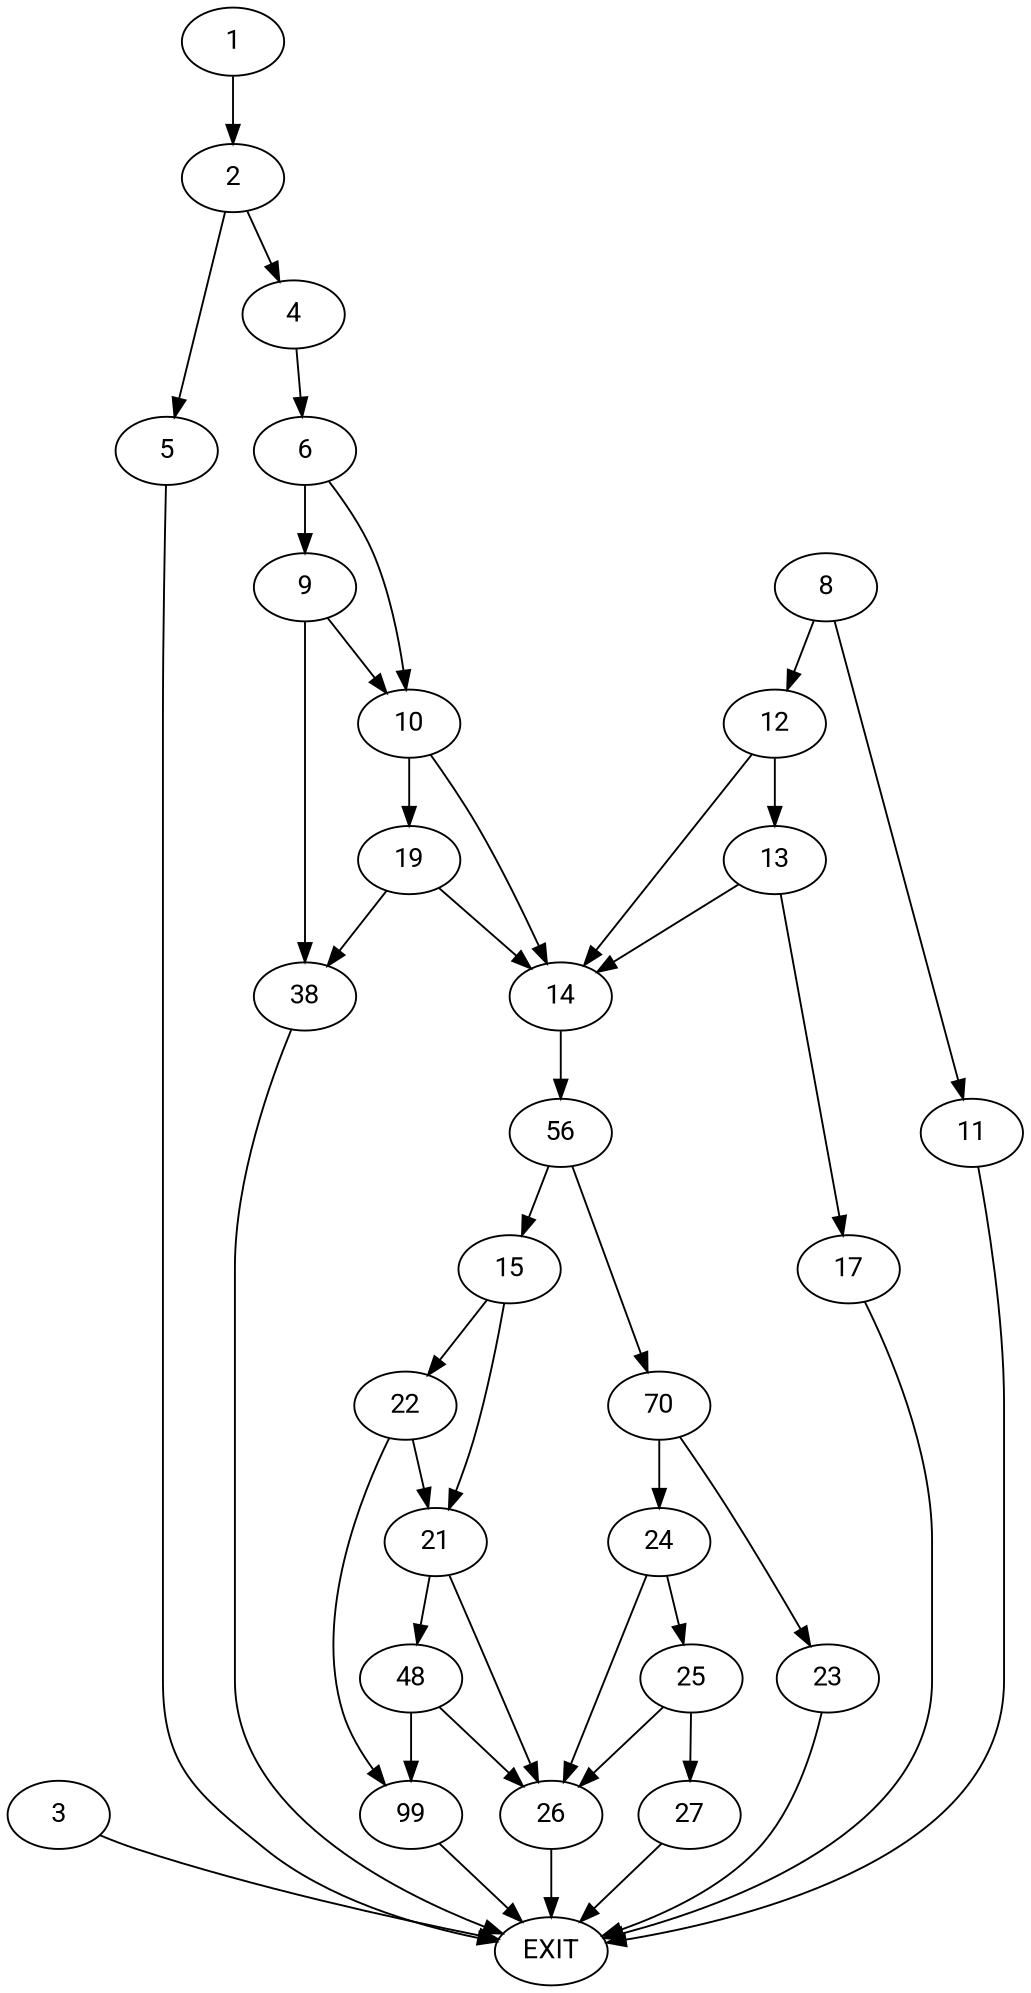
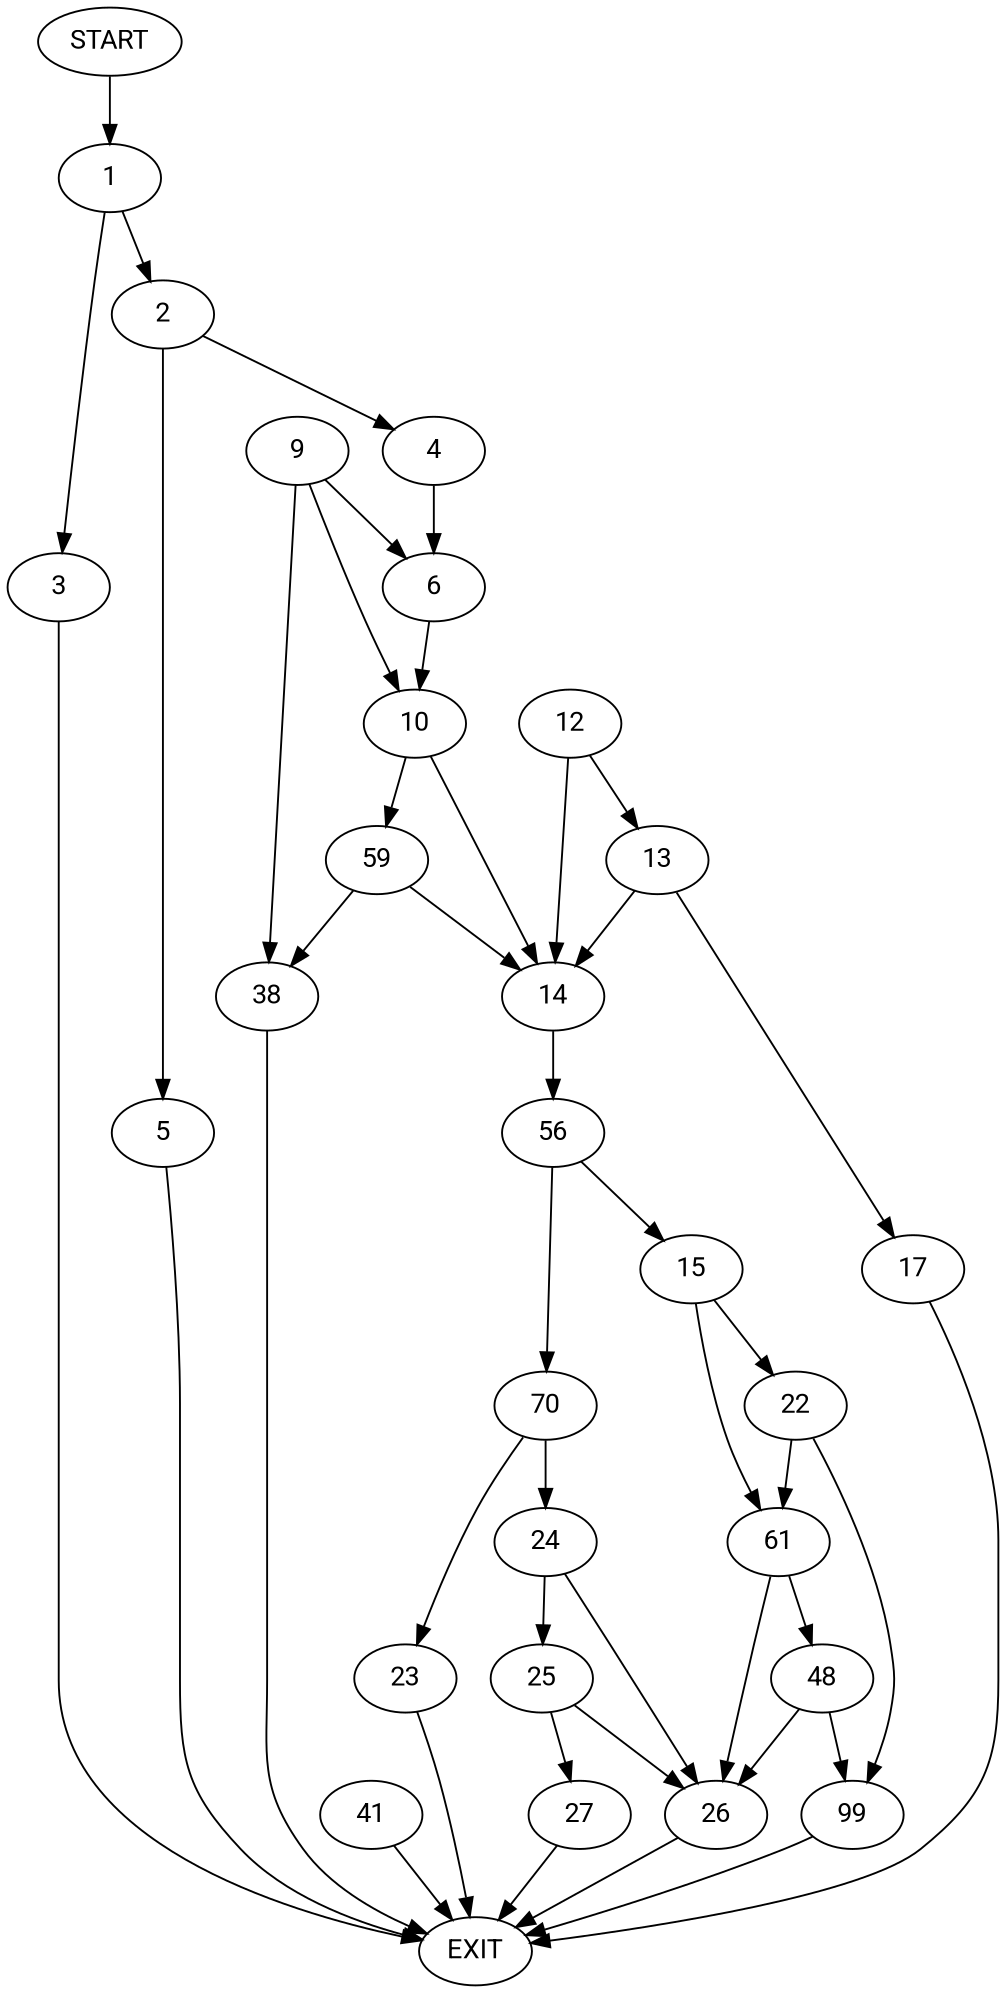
none -> (110, 42)
none -> (83, 373)
(305, 510) -> (359, 512)
(826, 587) -> none
(409, 860) -> (377, 860)
(972, 1133) -> (371, 1815)
(436, 1542) -> (779, 1542)
